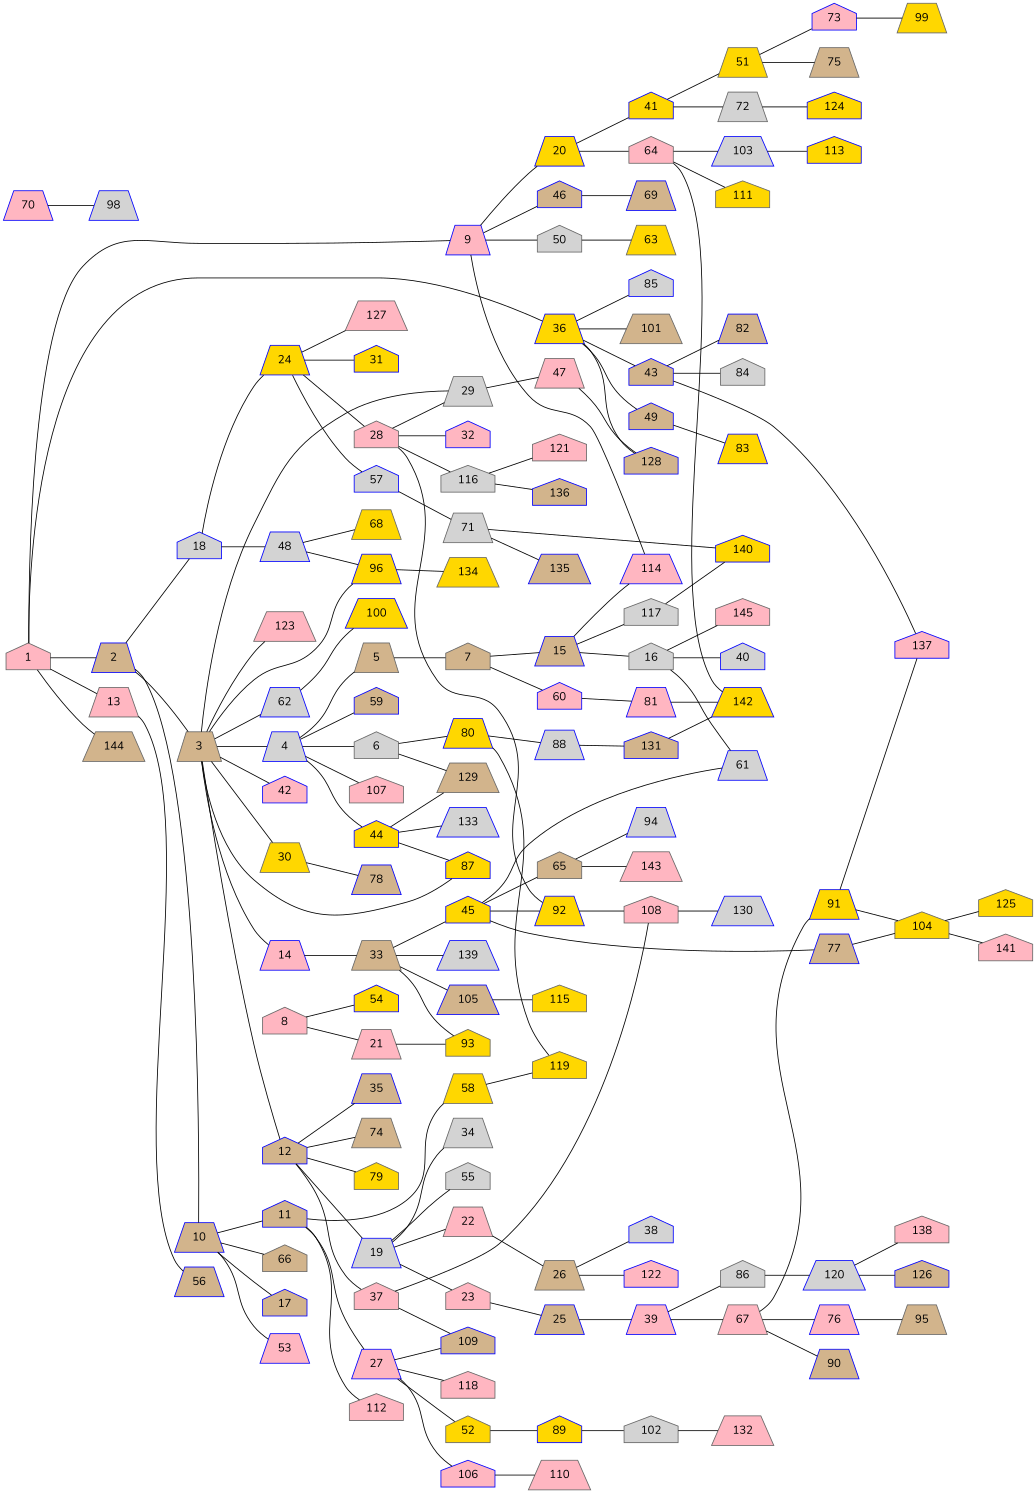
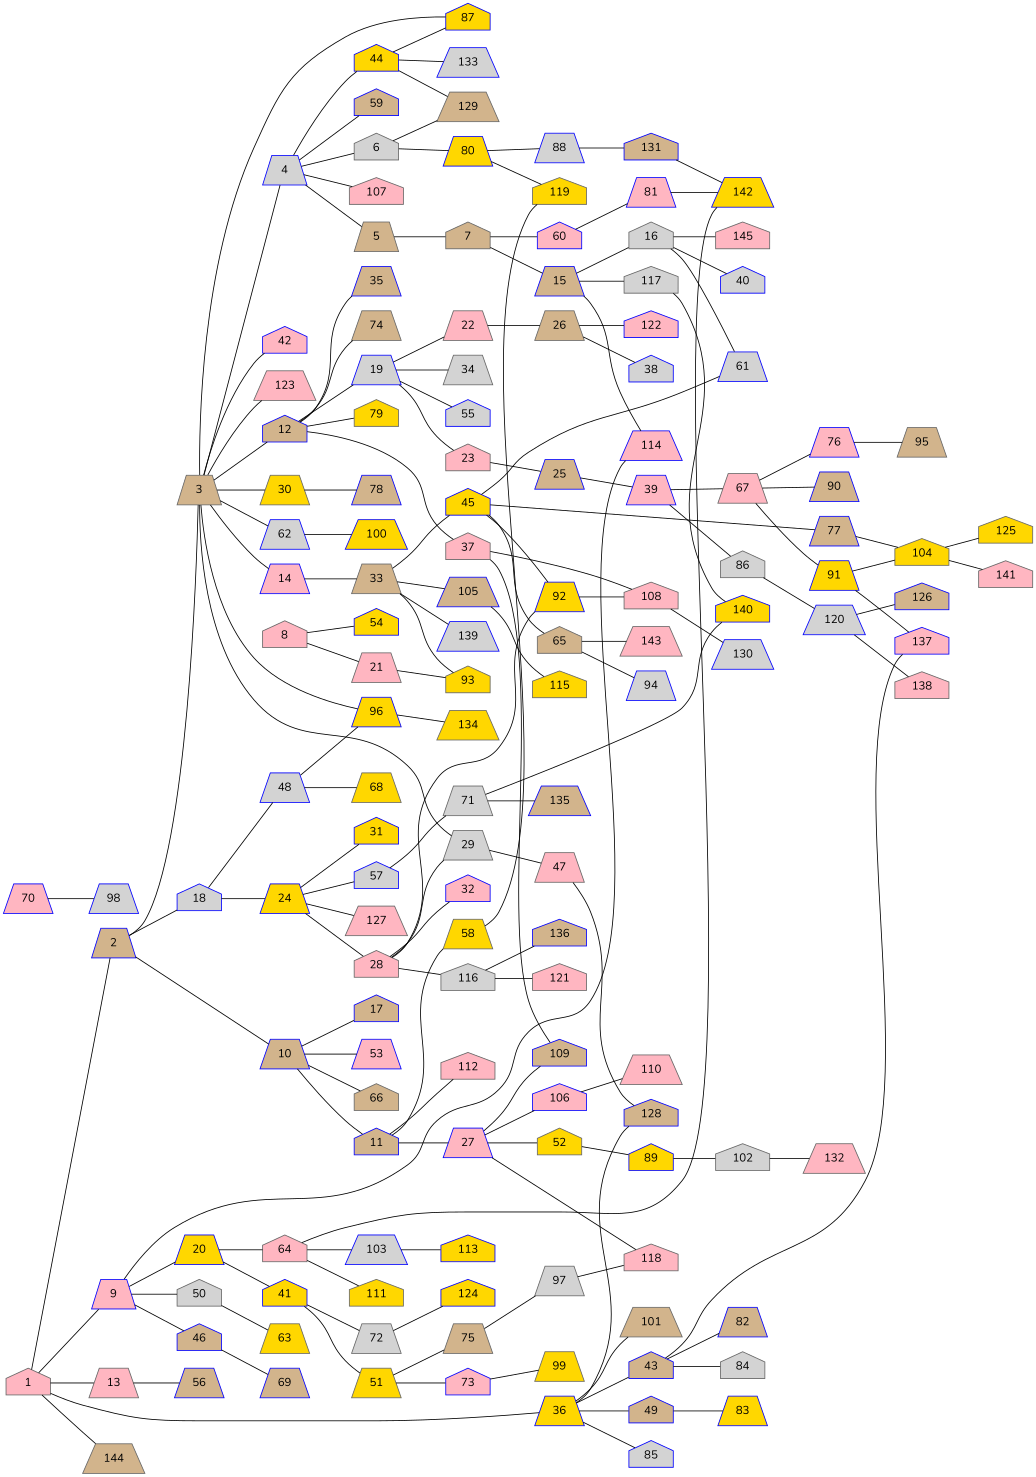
(468, 1177) -> (468, 414)
none -> (560, 1281)
